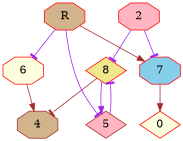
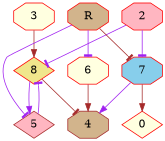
none -> (34, 17)
(109, 42) -> (114, 42)
none -> (118, 95)
